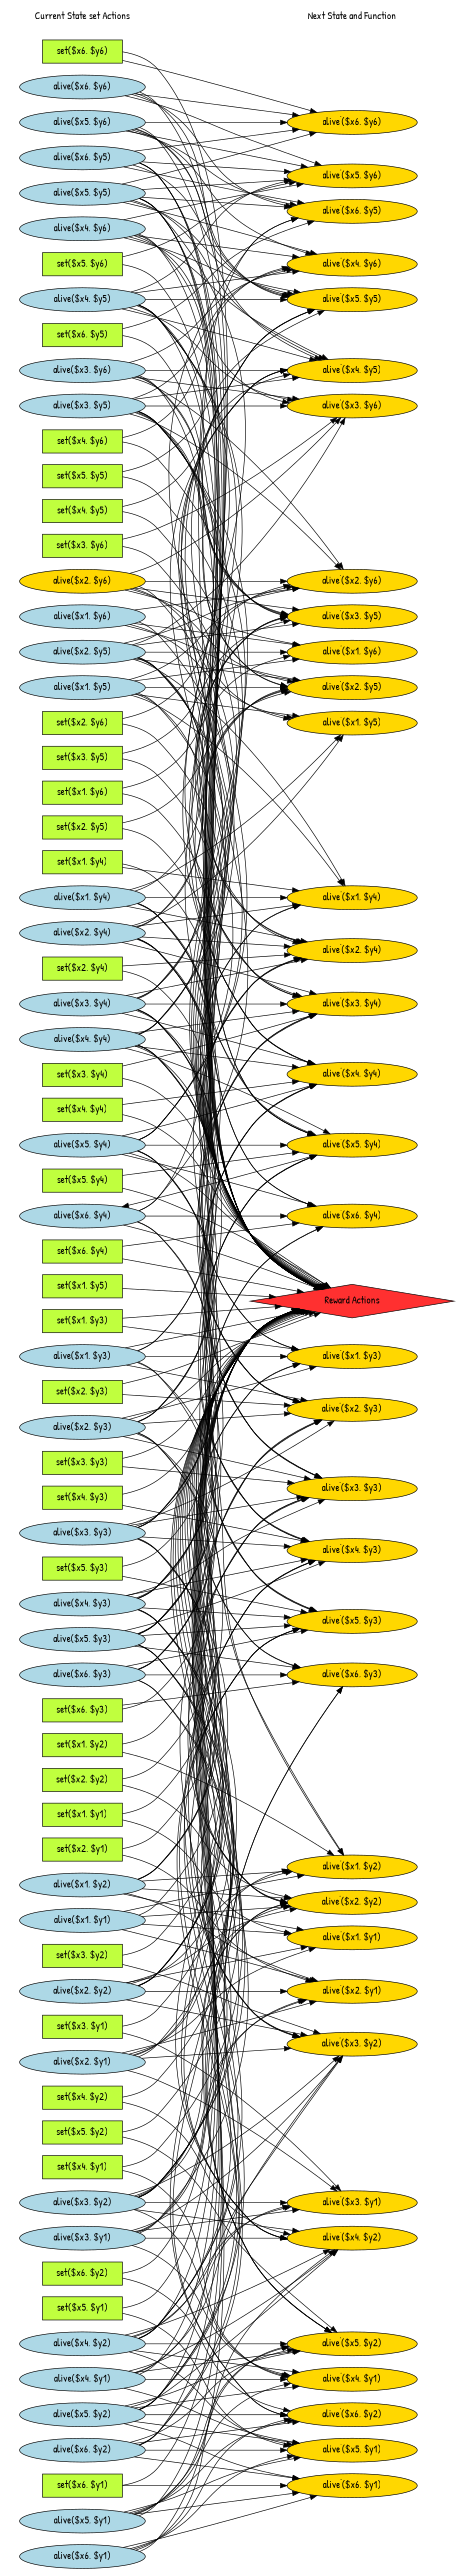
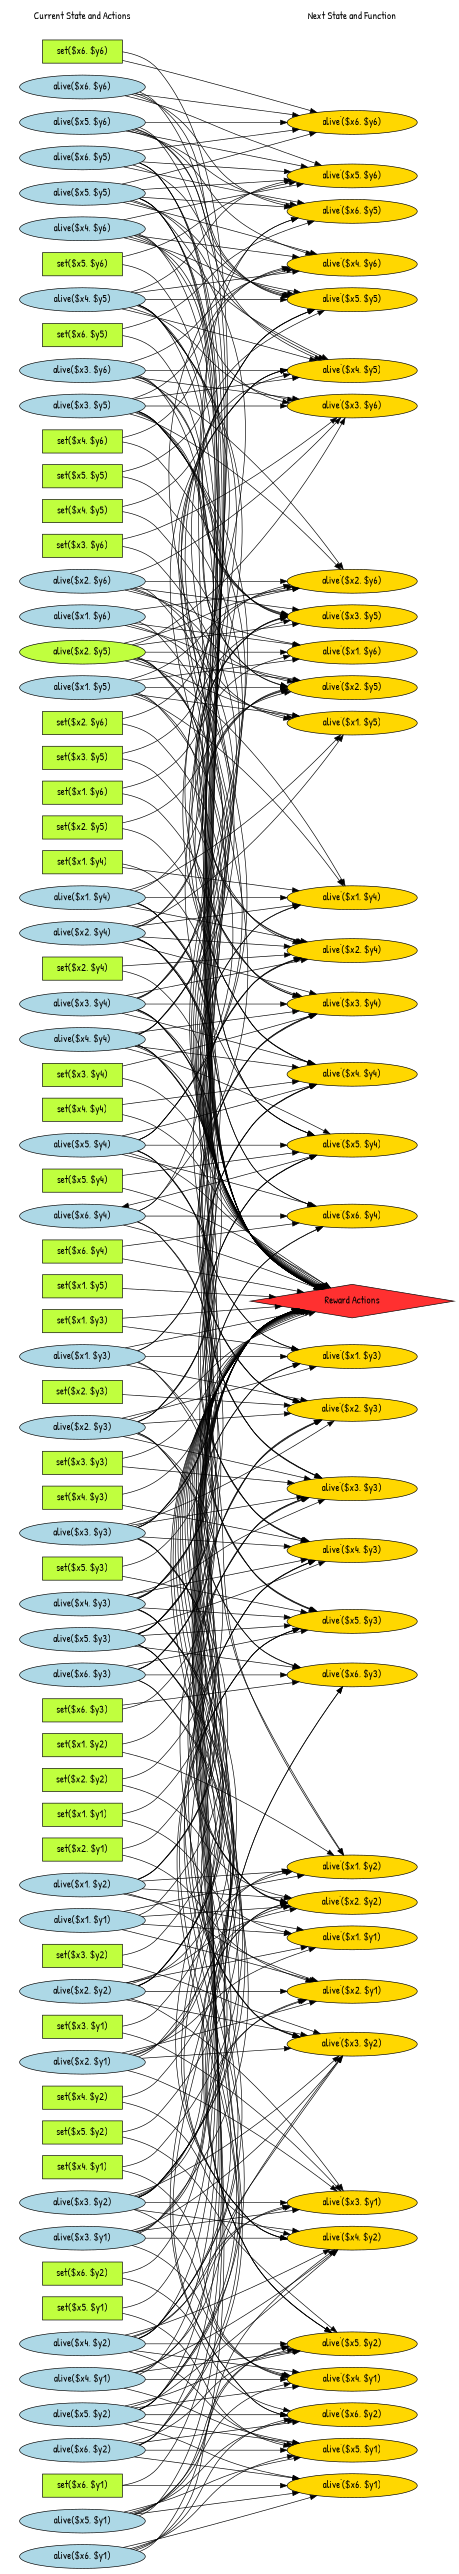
(82, 17) -> (82, 17)
(82, 581) -> (82, 581)
(82, 652) -> (82, 652)
(208, 903) -> (208, 690)
(224, 1350) -> none
none -> (247, 2078)
